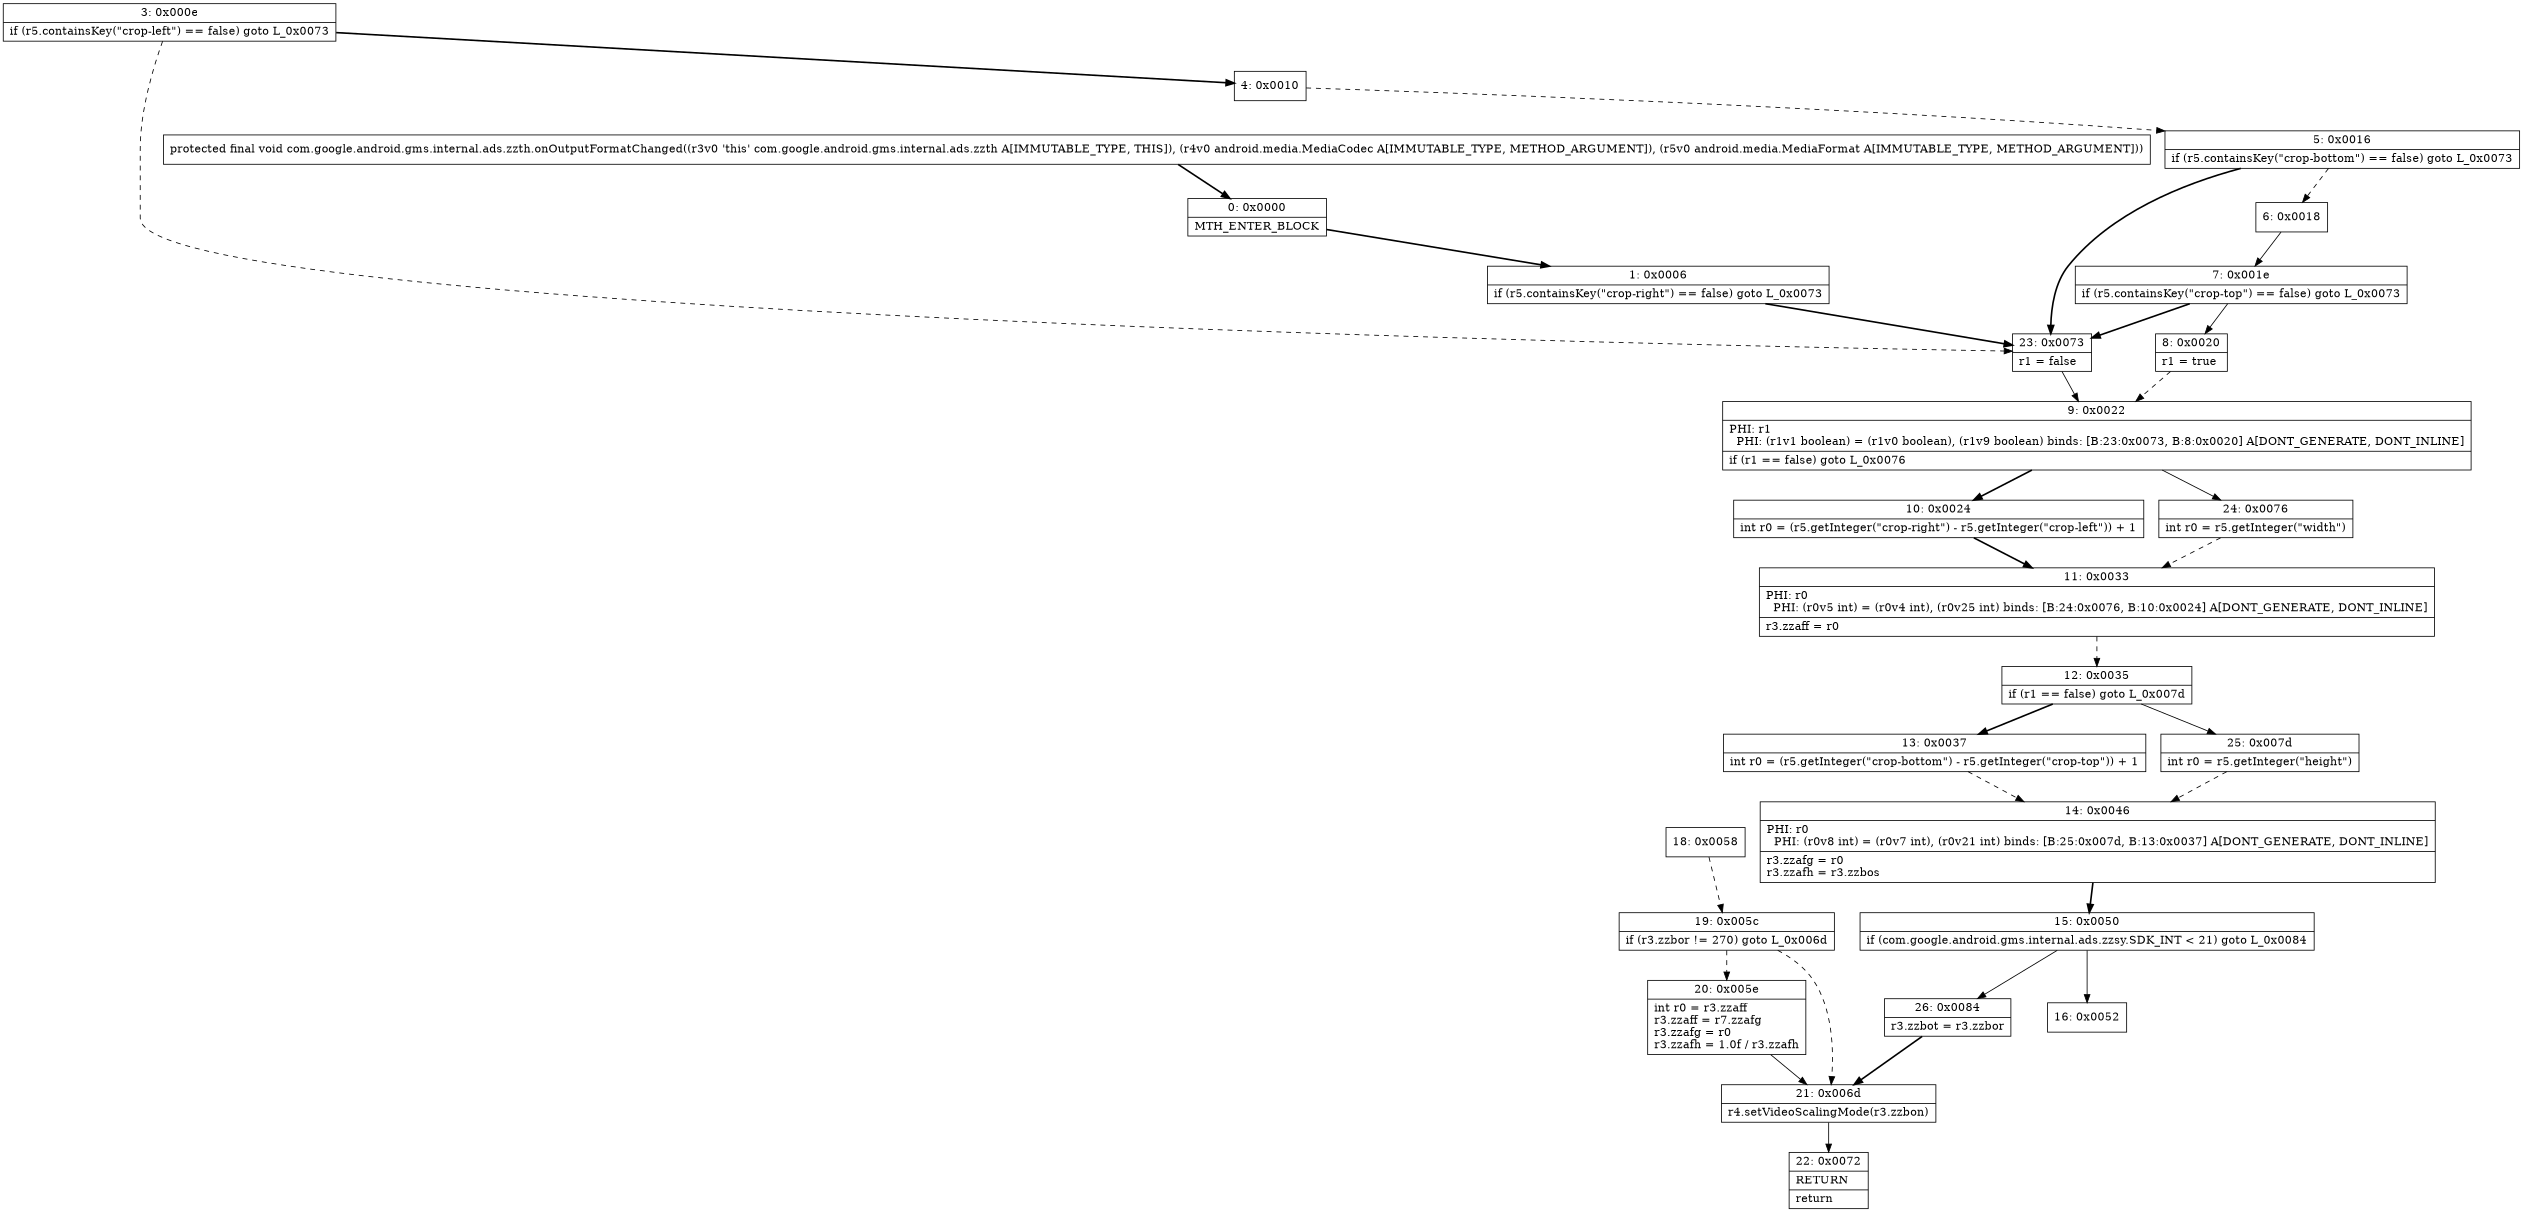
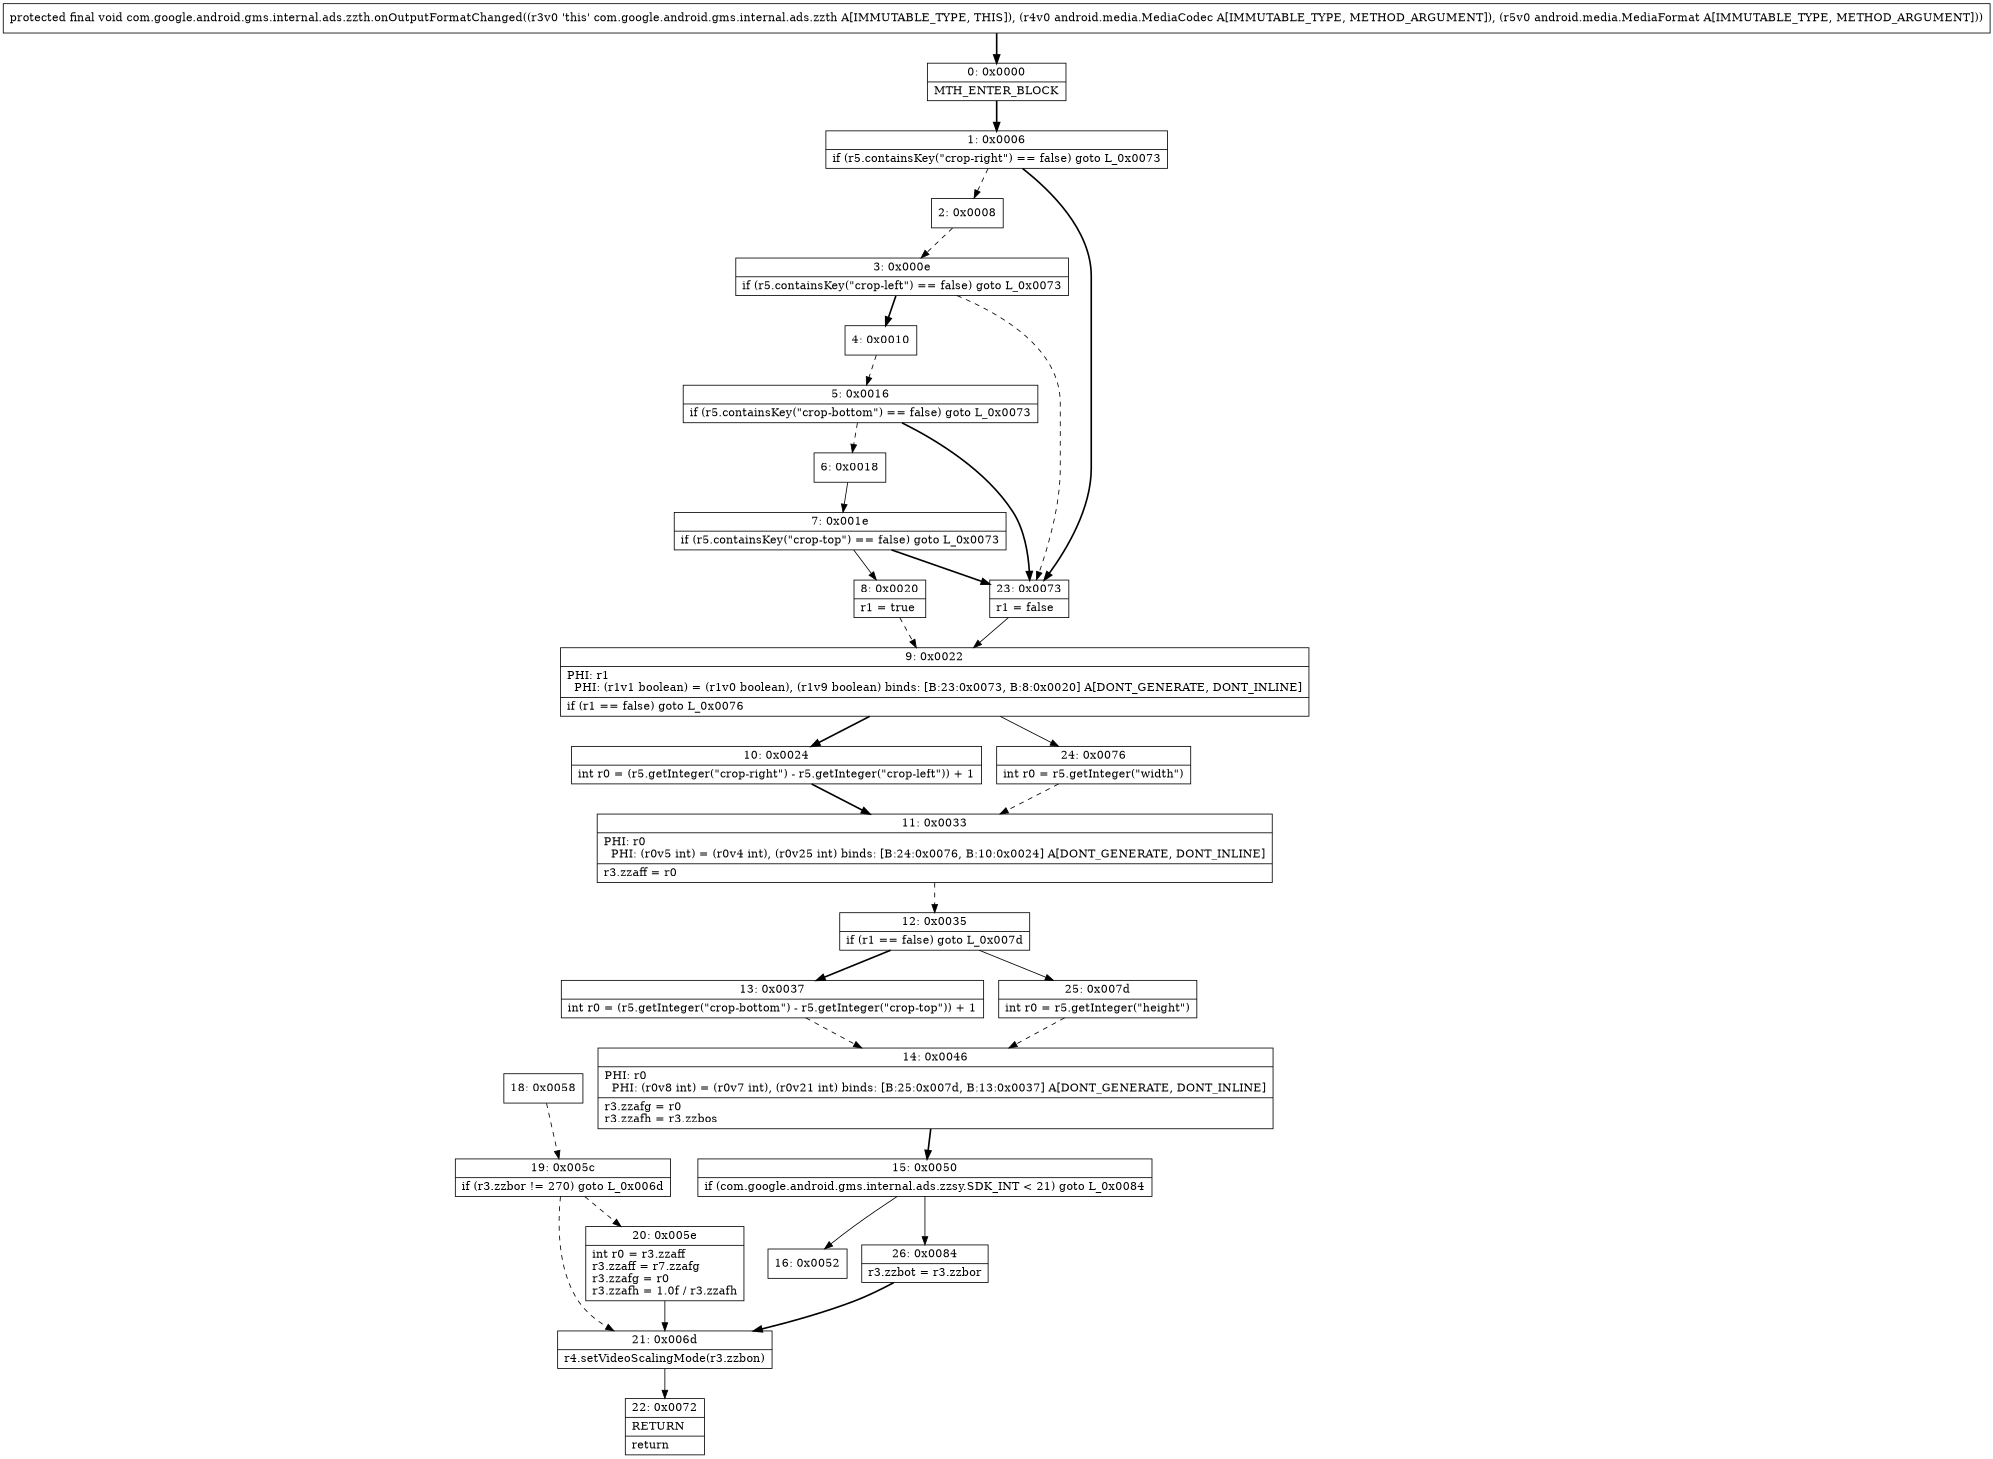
none -> (967, 213)
